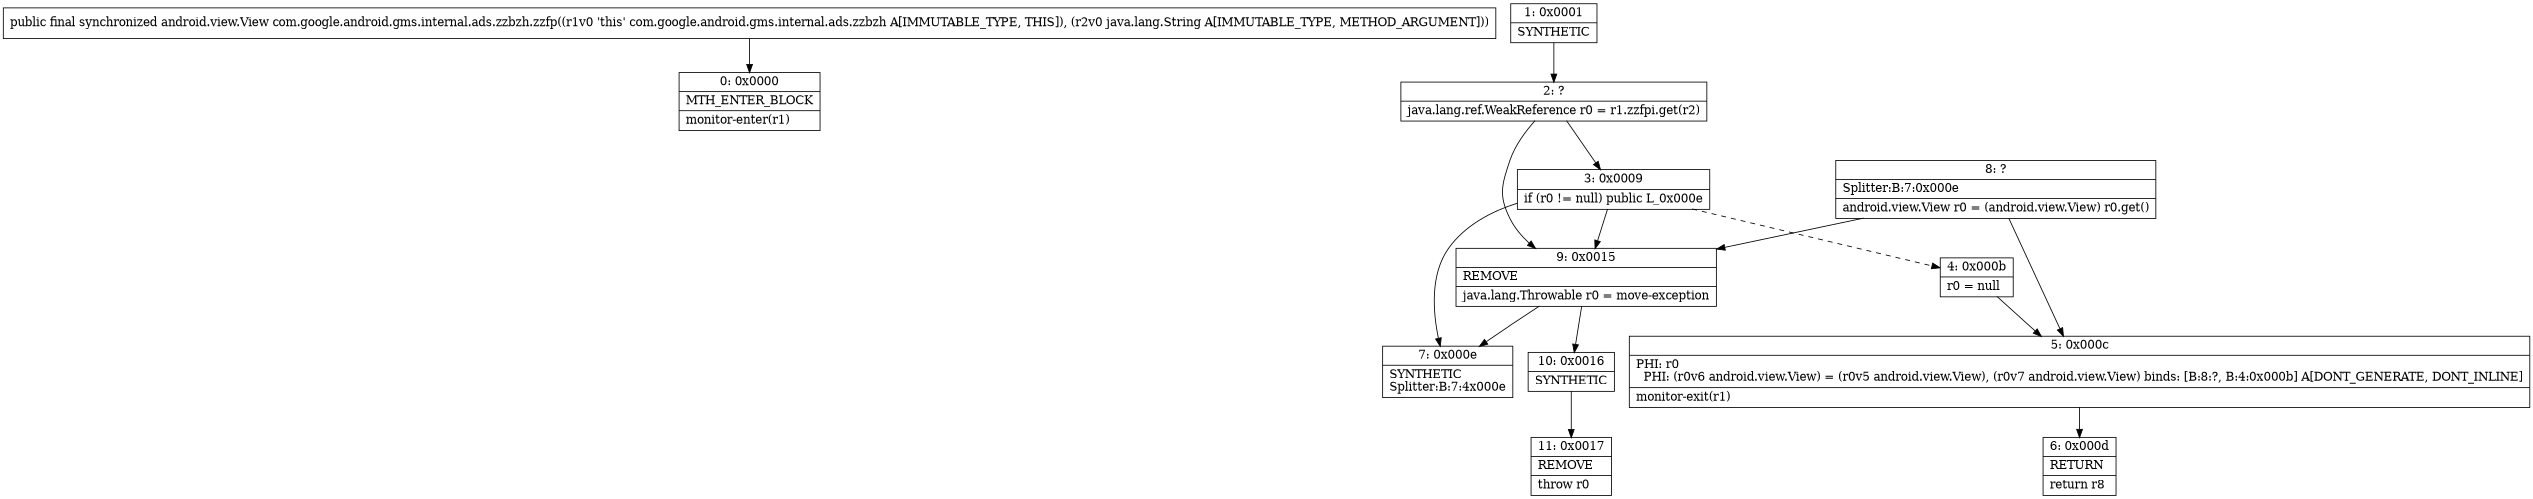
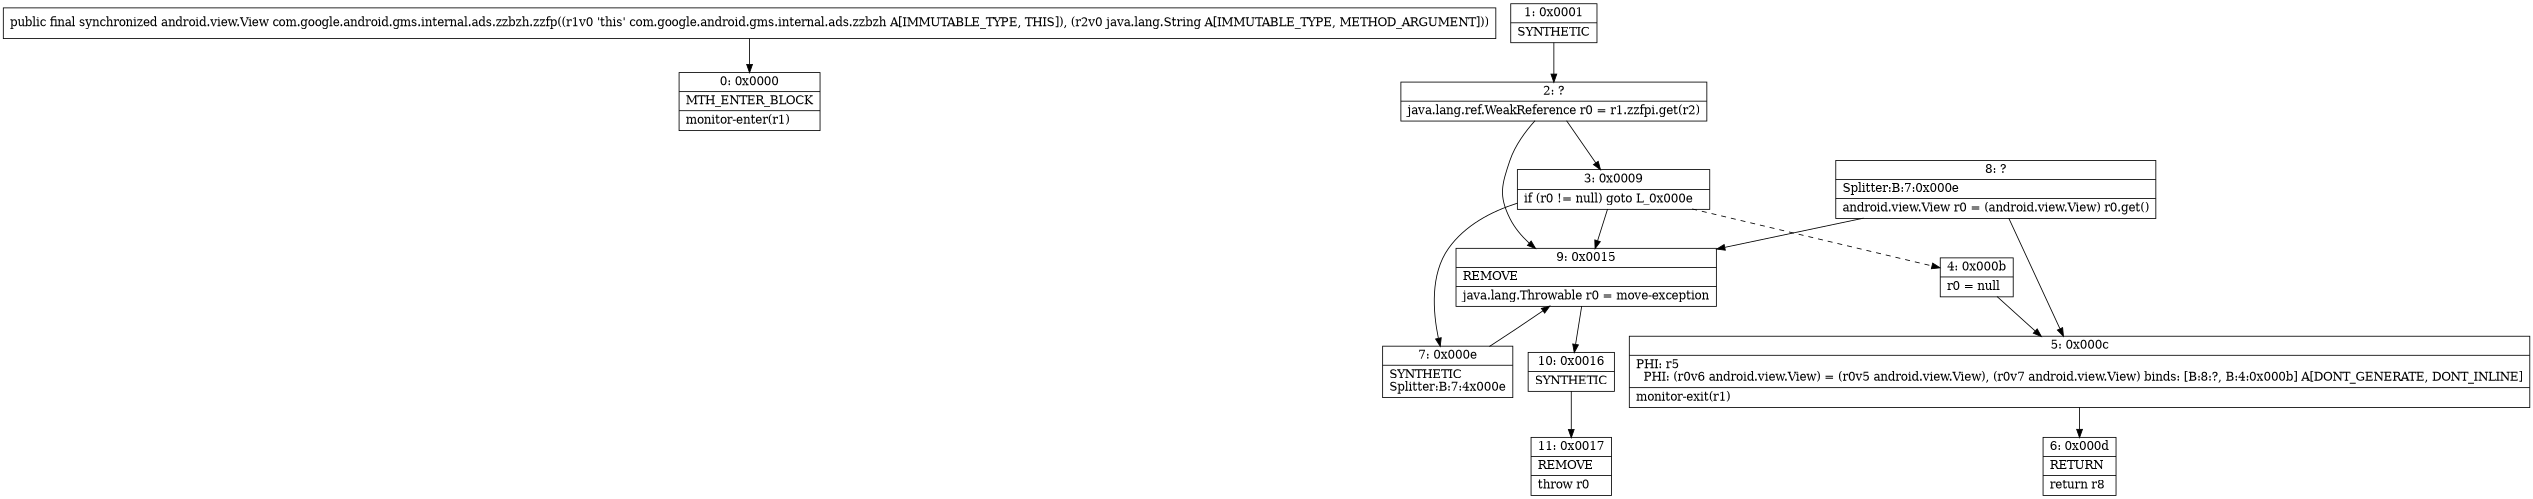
(1614, 199) -> (1609, 199)
(1513, 324) -> (1516, 329)
(1660, 365) -> (1660, 365)
